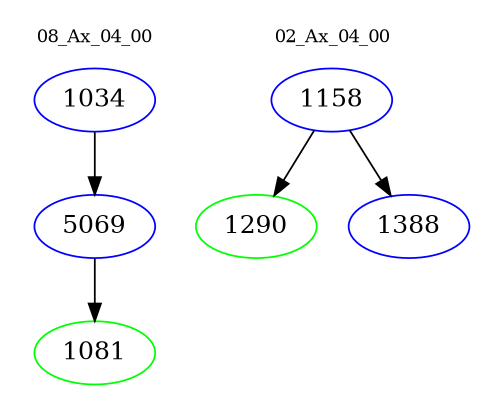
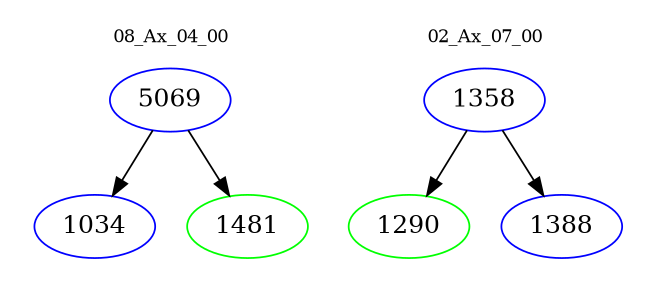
(333, 38) -> (485, 38)
(332, 100) -> (485, 100)
(95, 155) -> (137, 155)
(95, 353) -> (248, 226)
